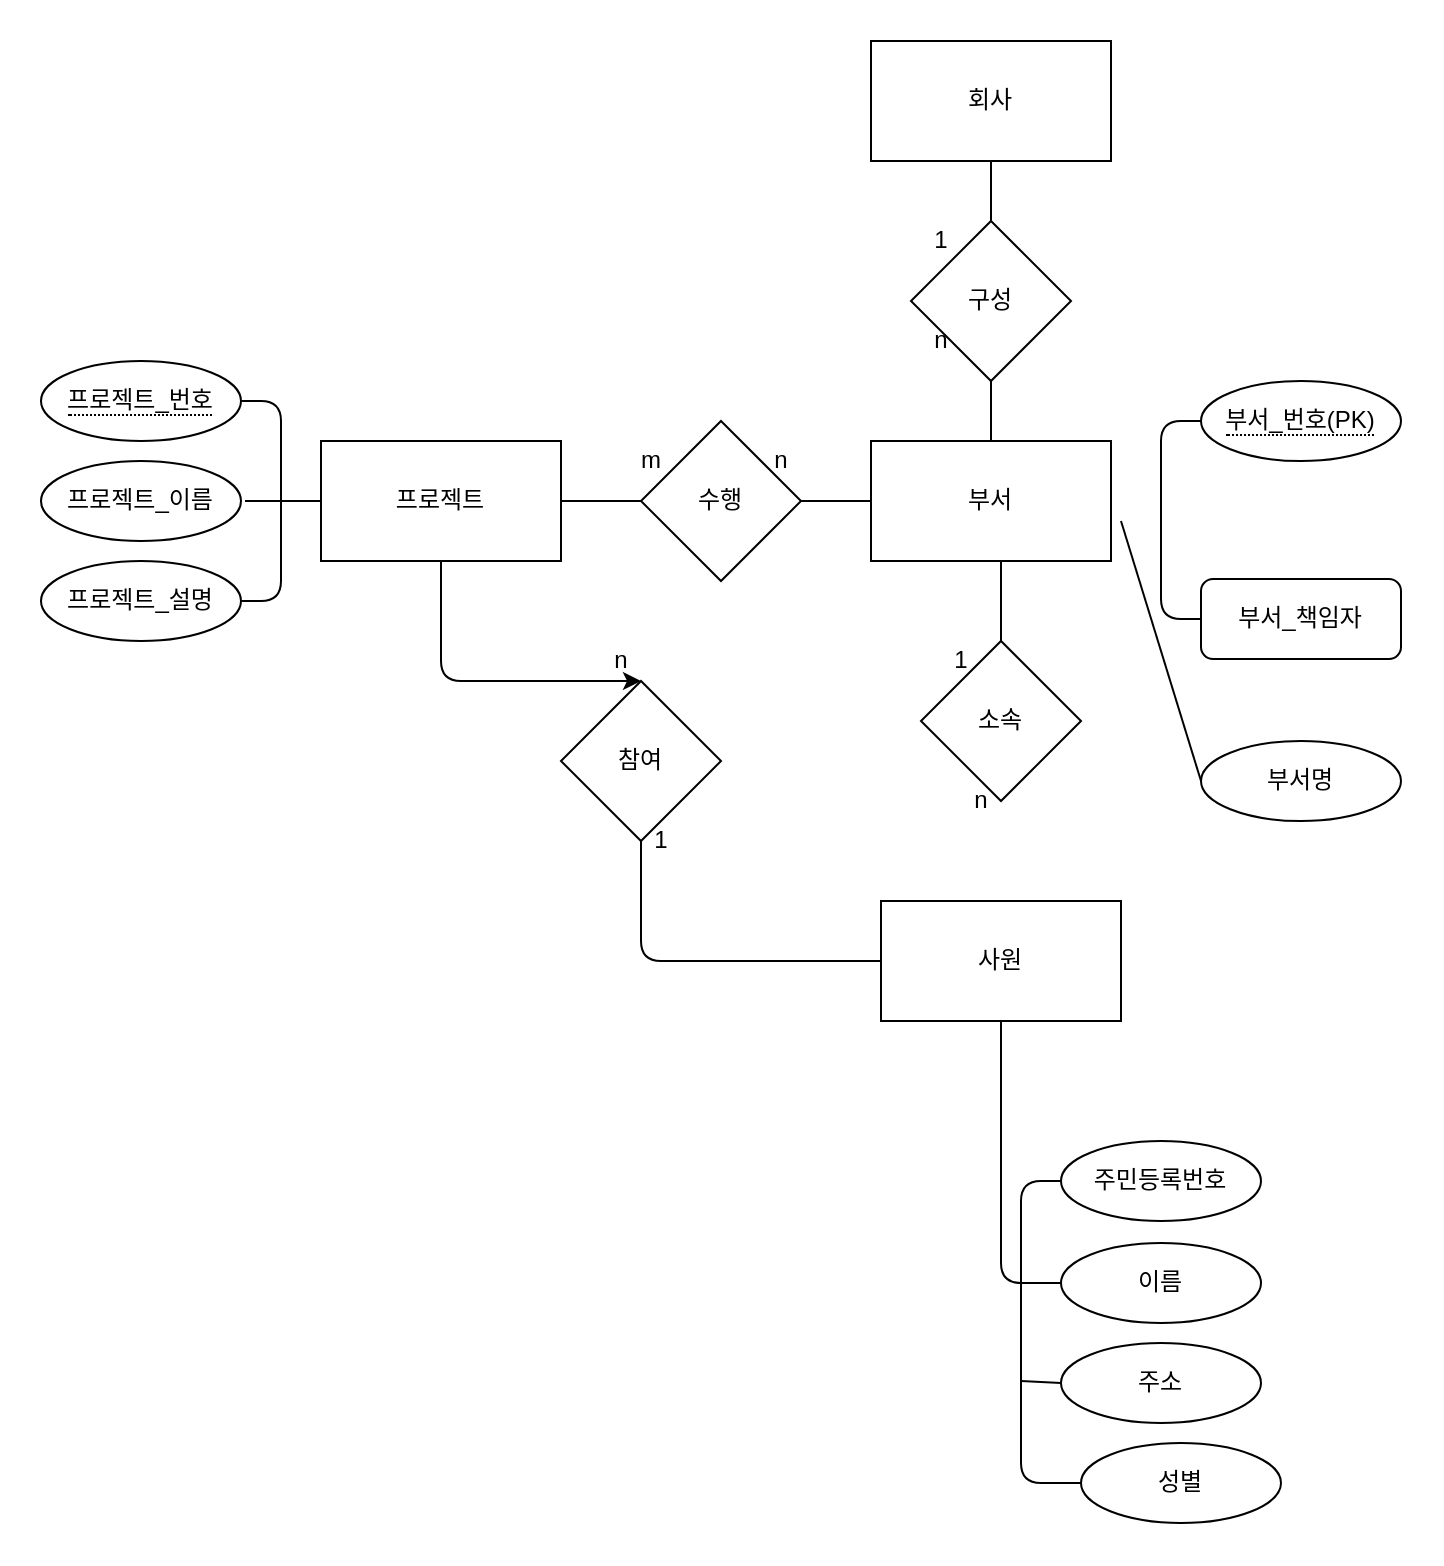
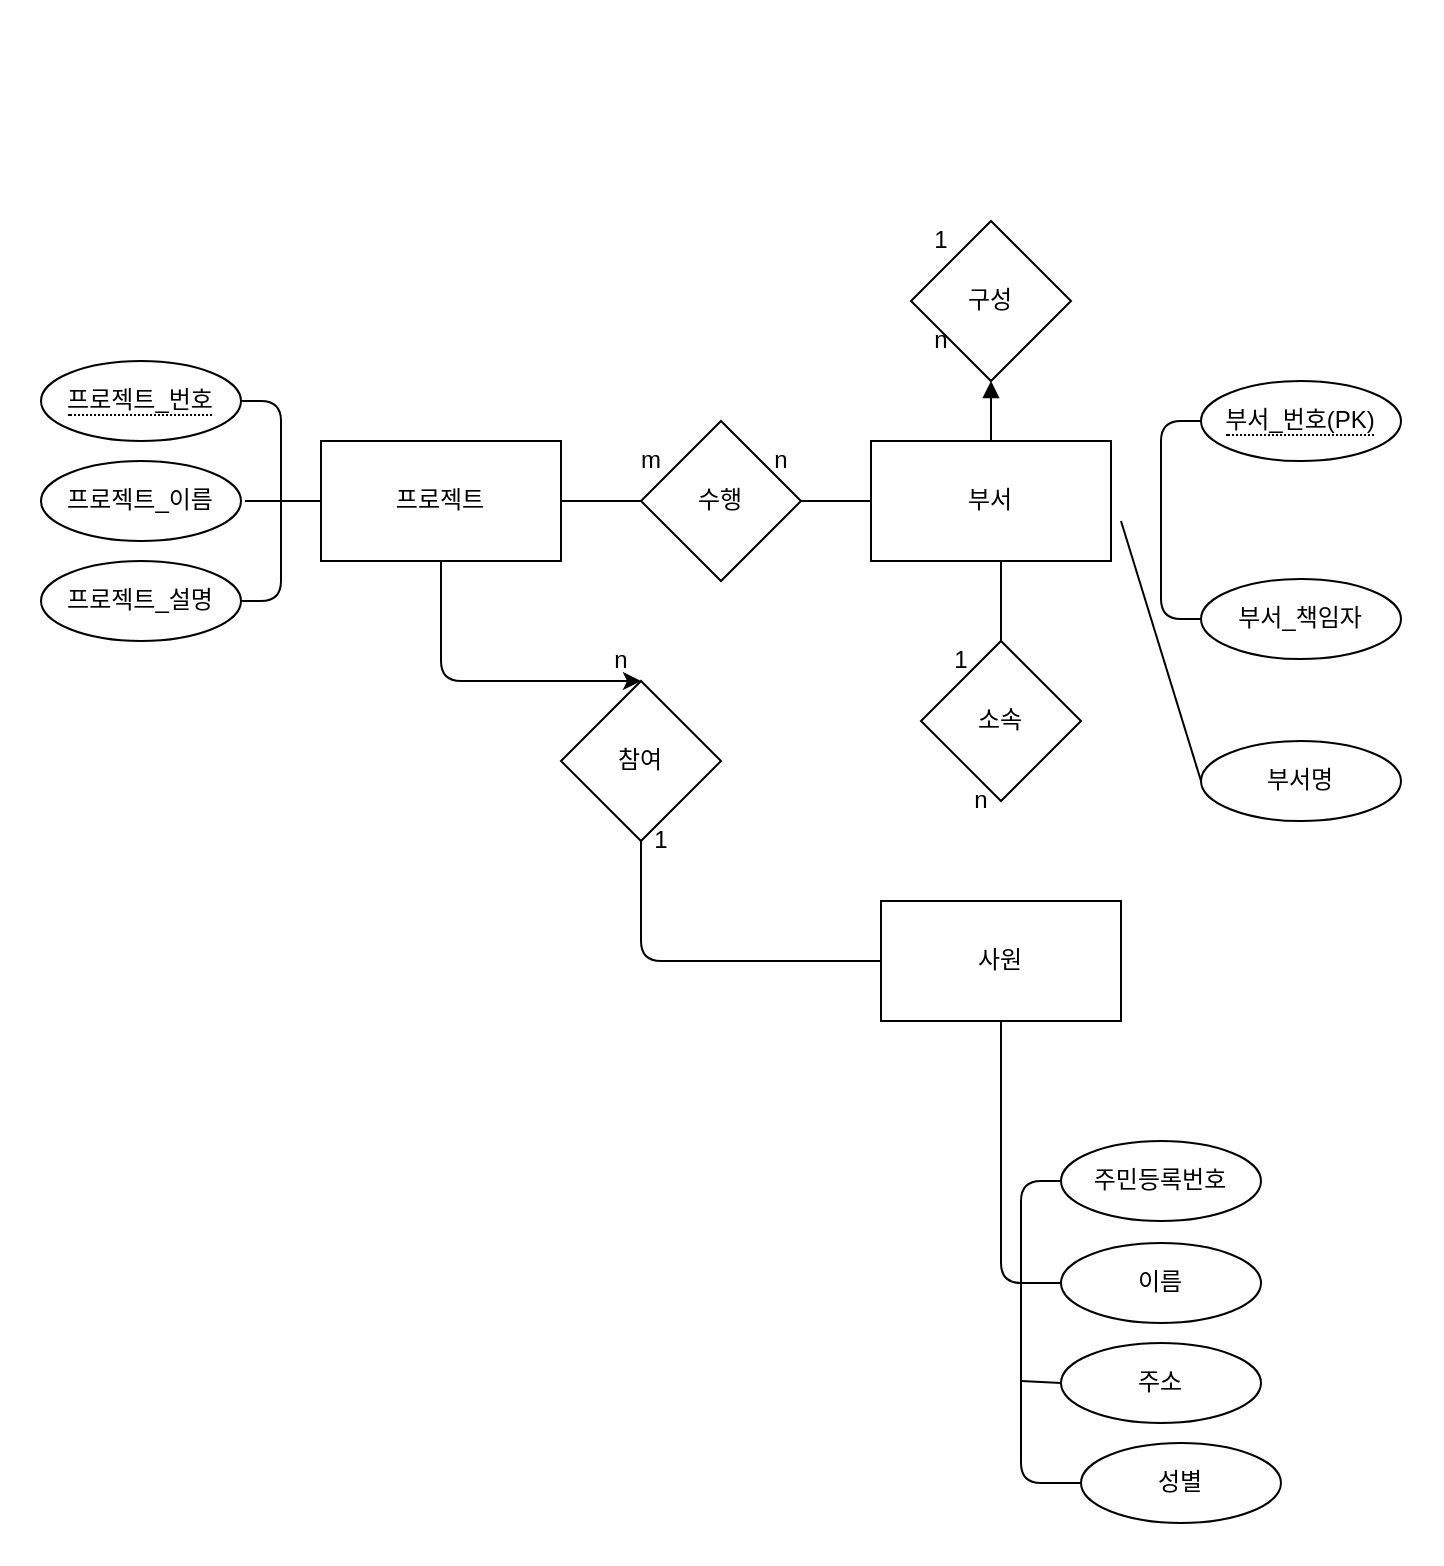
(991, 101) -> none
(991, 191) -> none
(991, 391) -> (991, 398)
(1301, 619) -> (1301, 619)
